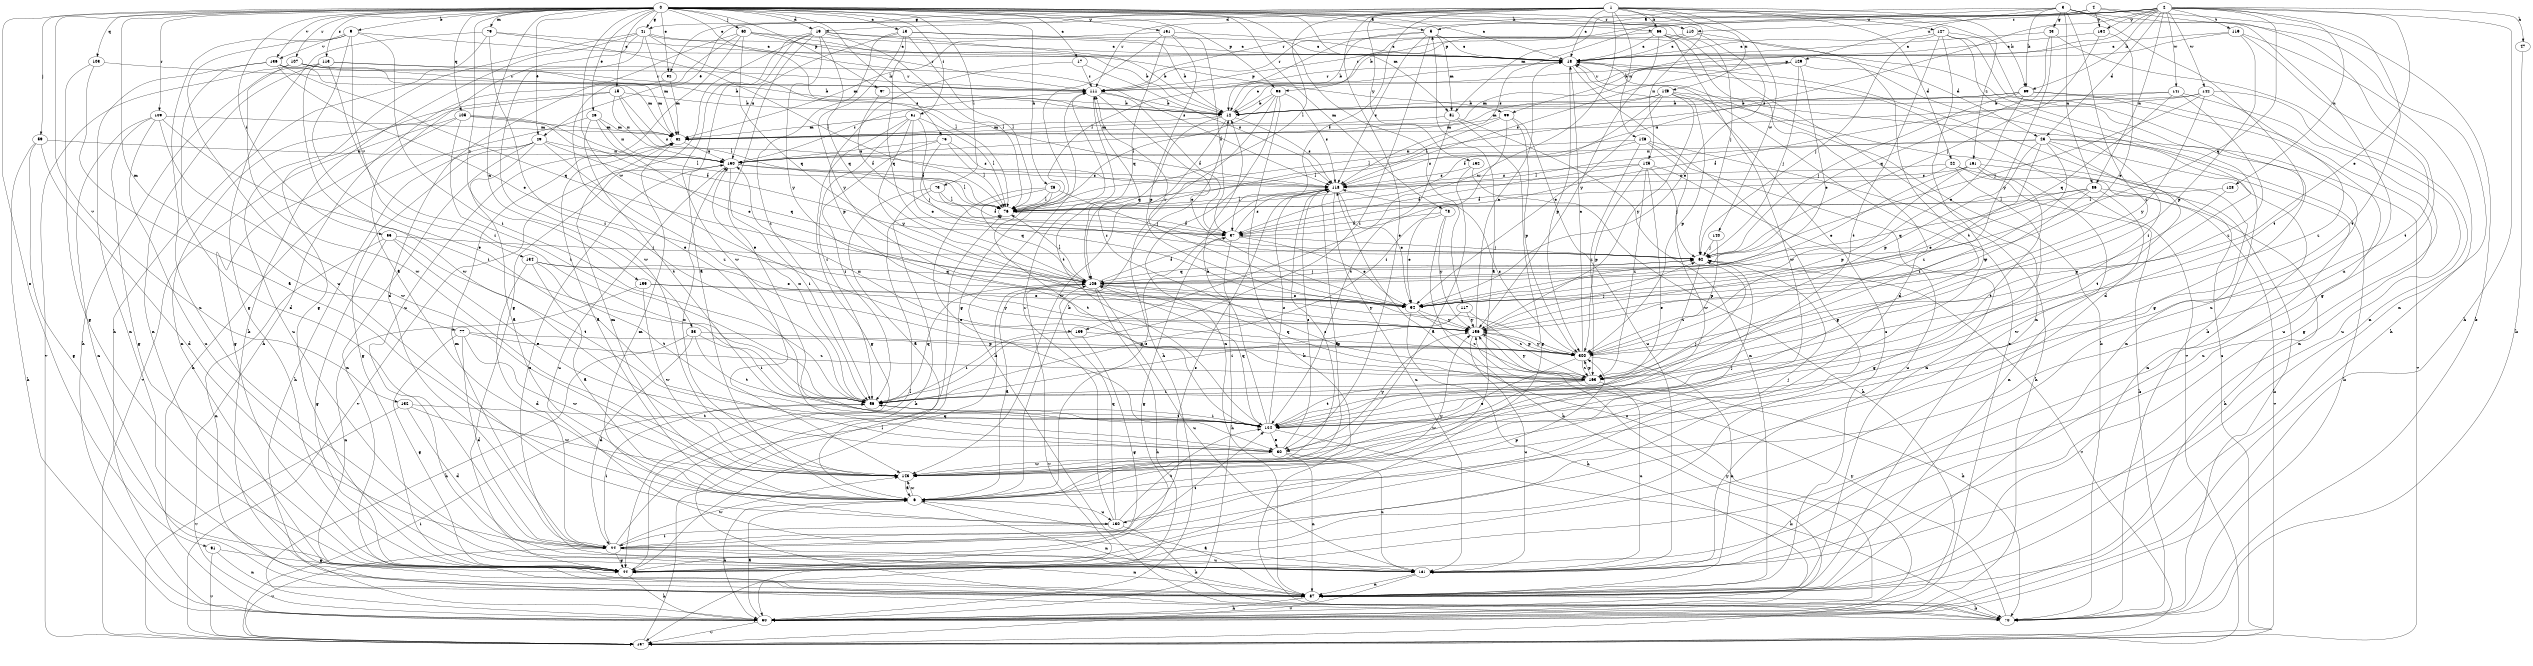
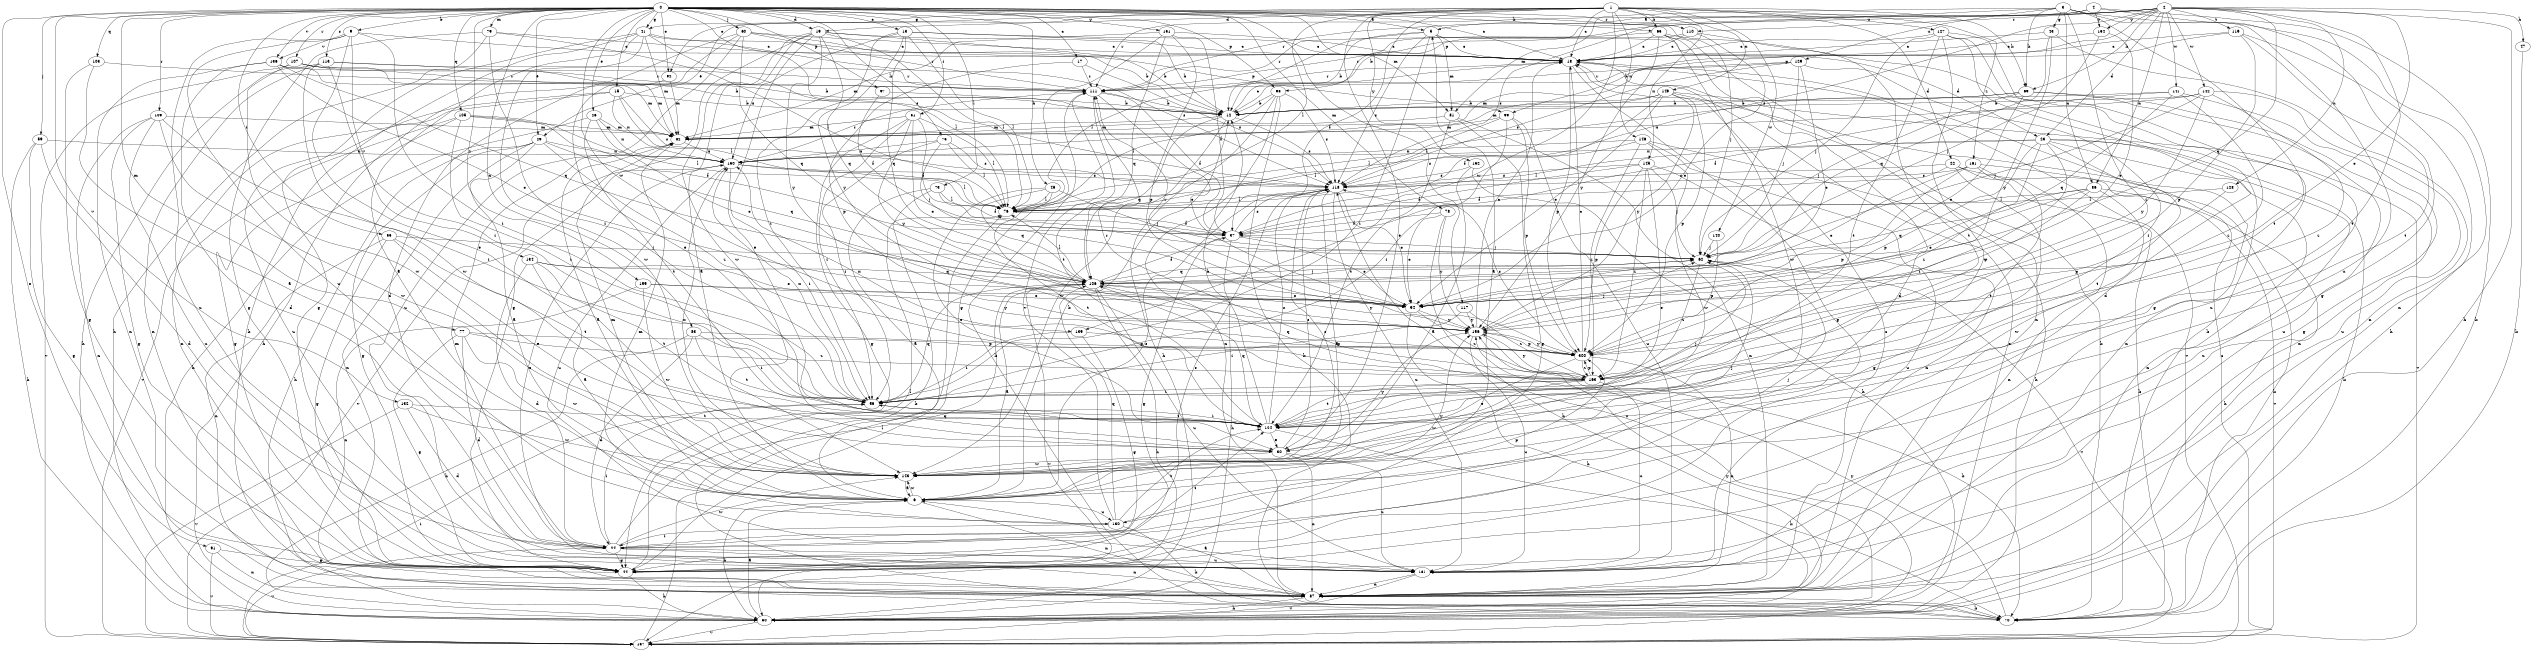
(1025, 308) -> (1025, 308)
(2476, 320) -> (2476, 320)
